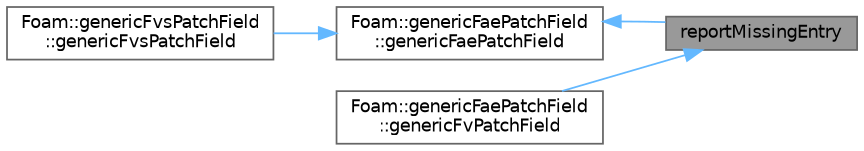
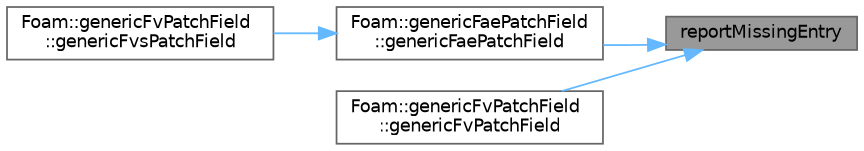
(643, 22) -> (626, 45)
(140, 33) -> (140, 33)
(470, 117) -> (470, 117)
